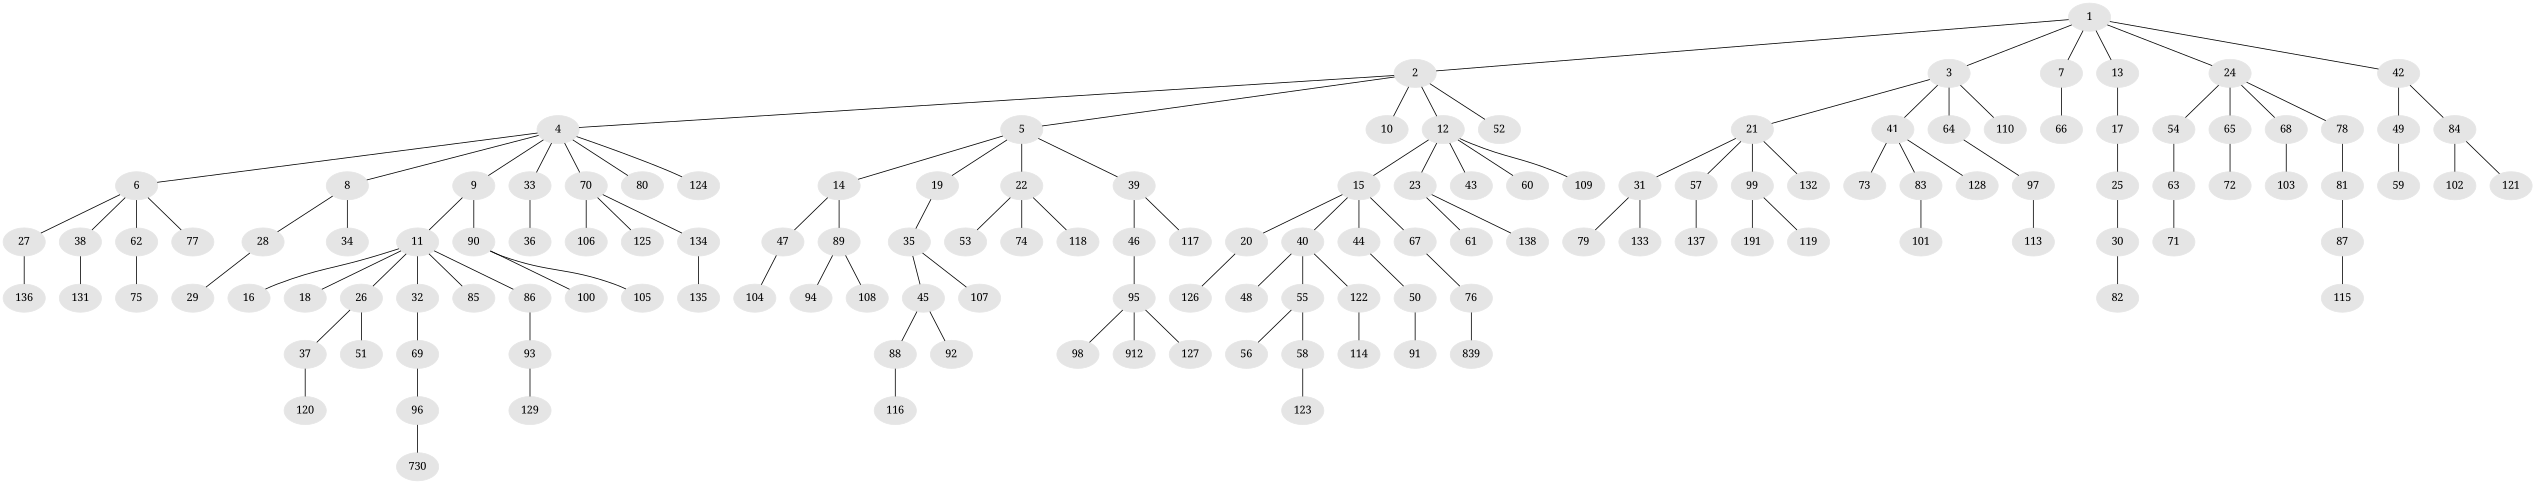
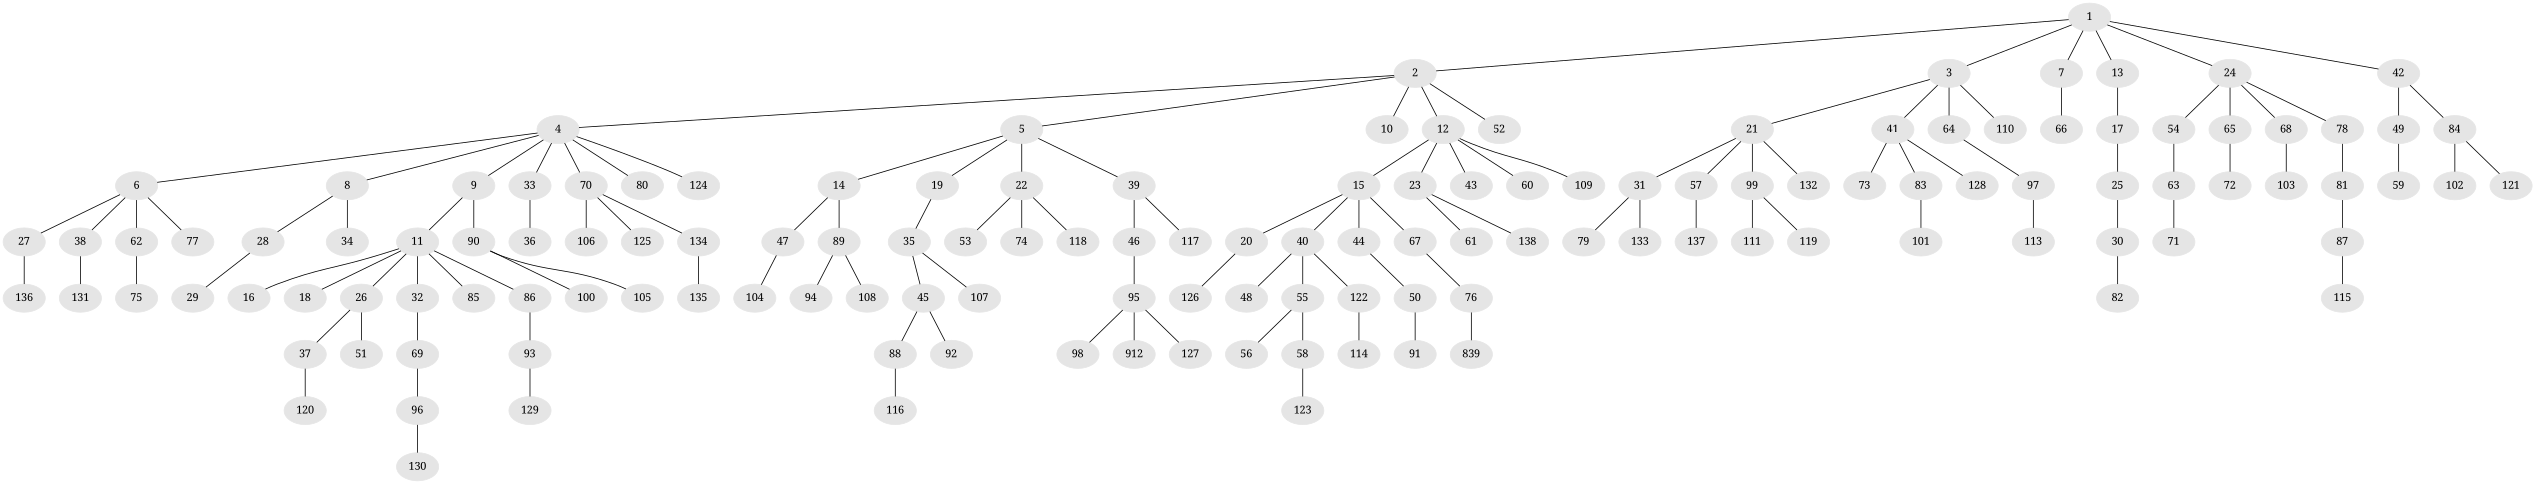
(1752, 242) -> (1752, 242)
(418, 467) -> (418, 467)
